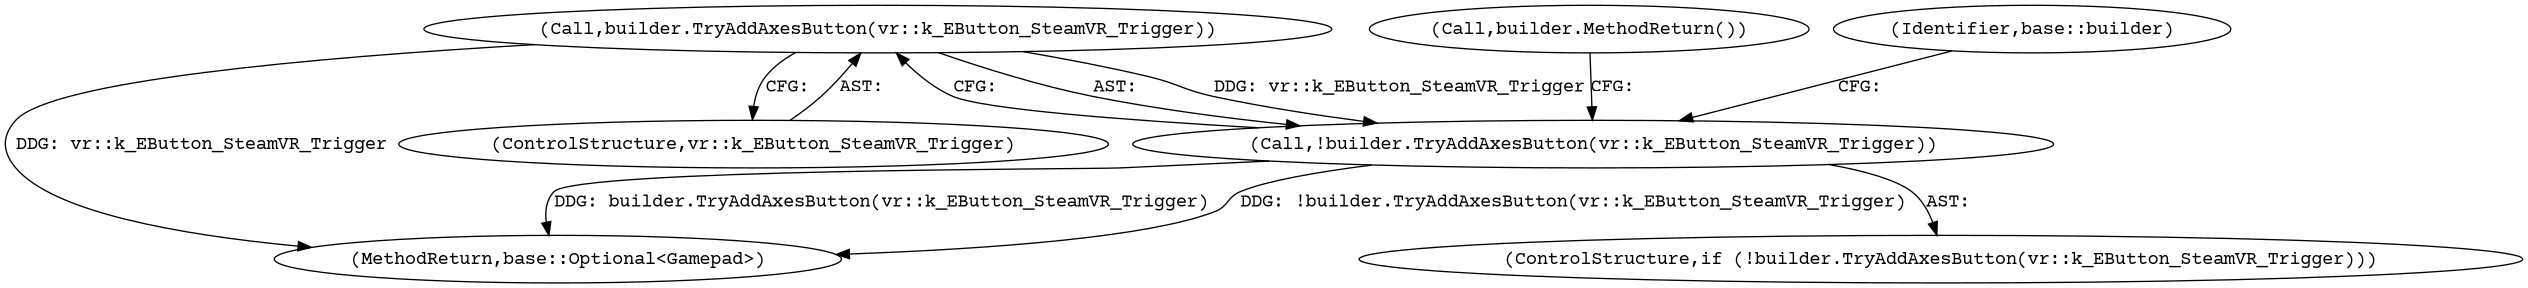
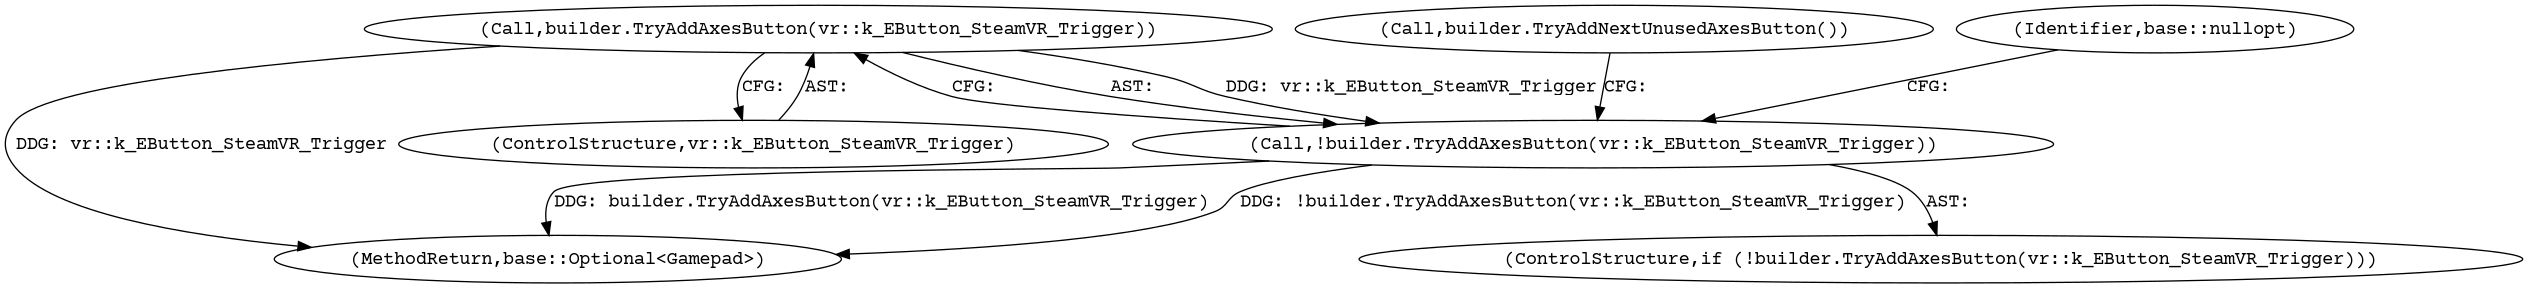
(1589, 29) -> (1614, 29)
(2032, 29) -> (2155, 29)
